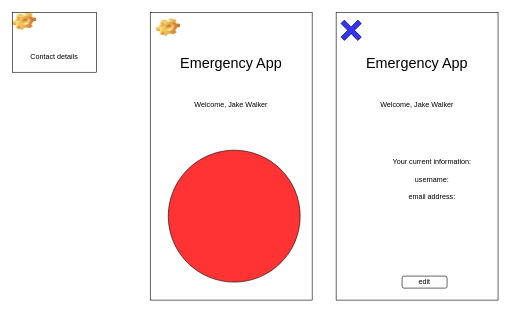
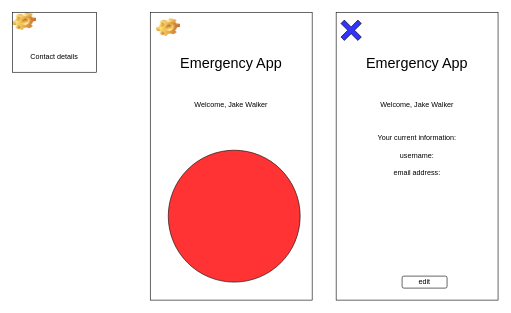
(432, 177) -> (417, 153)
